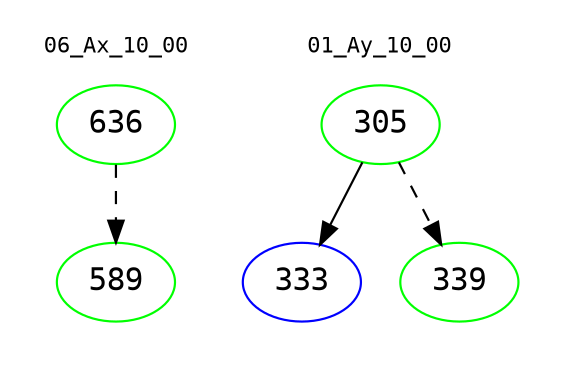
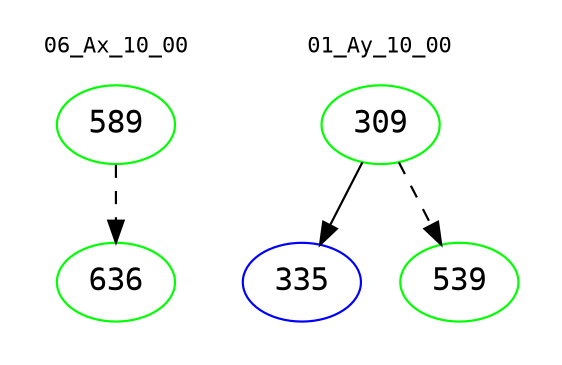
(381, 125) -> (381, 125)
(116, 193) -> (116, 193)
(302, 282) -> (302, 282)
(459, 282) -> (459, 282)
